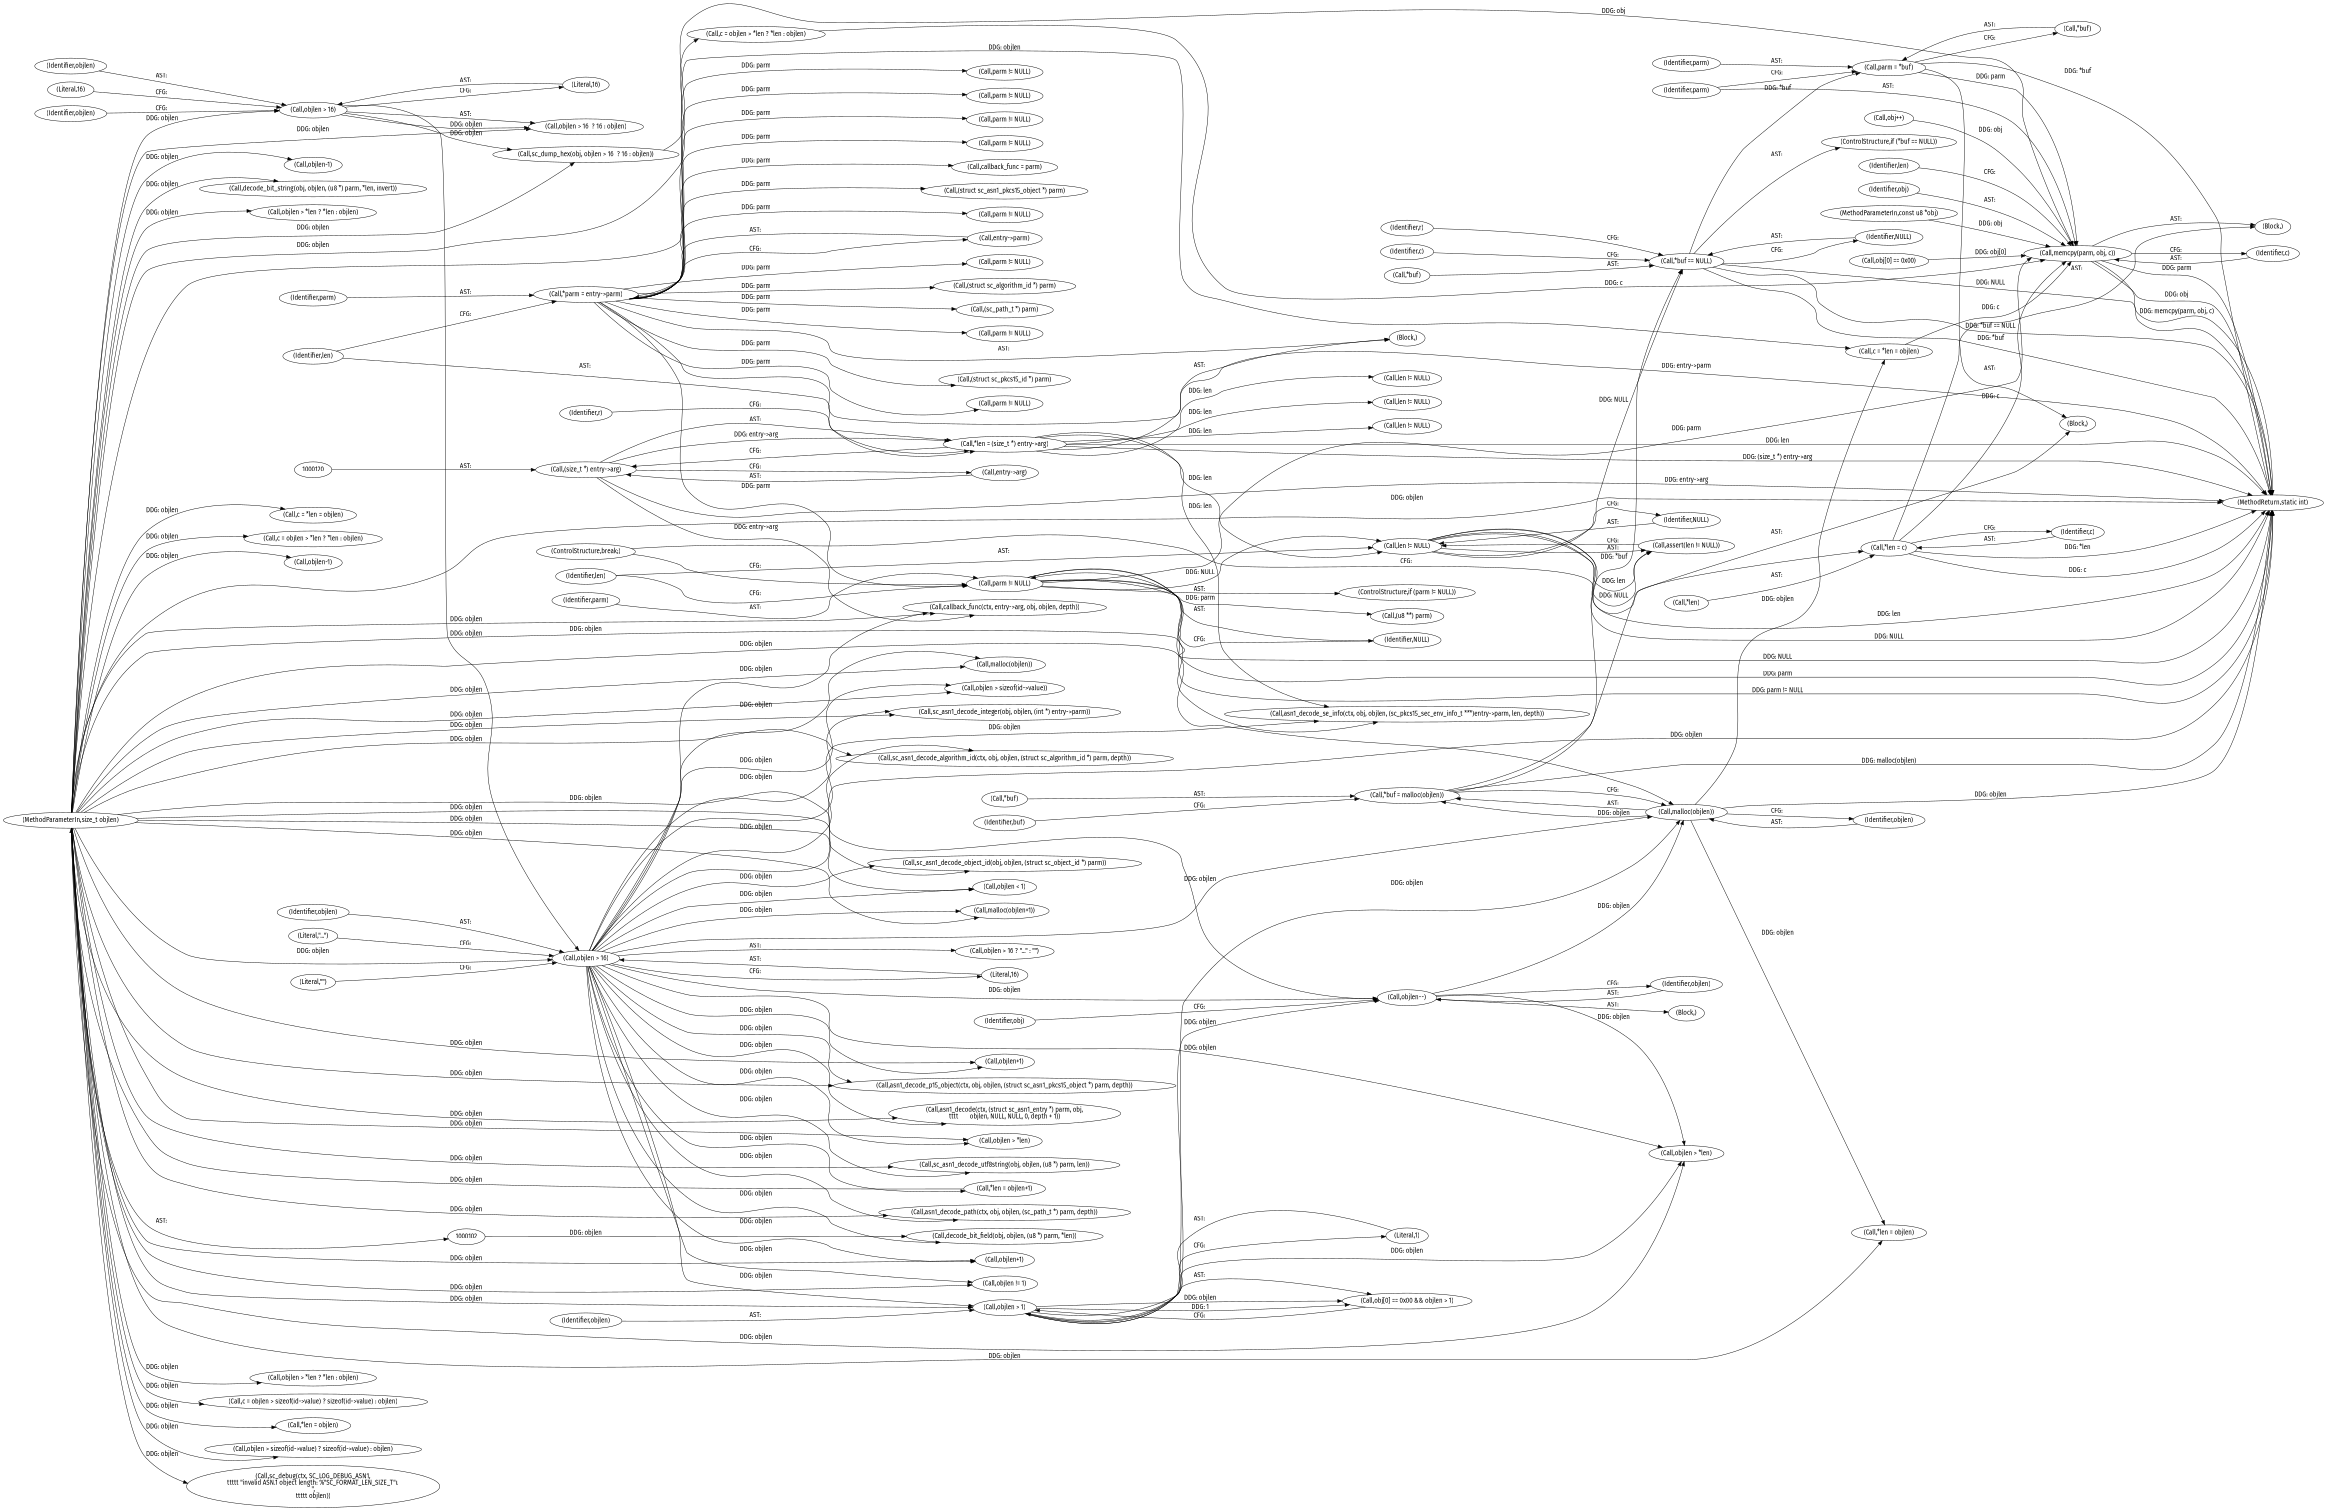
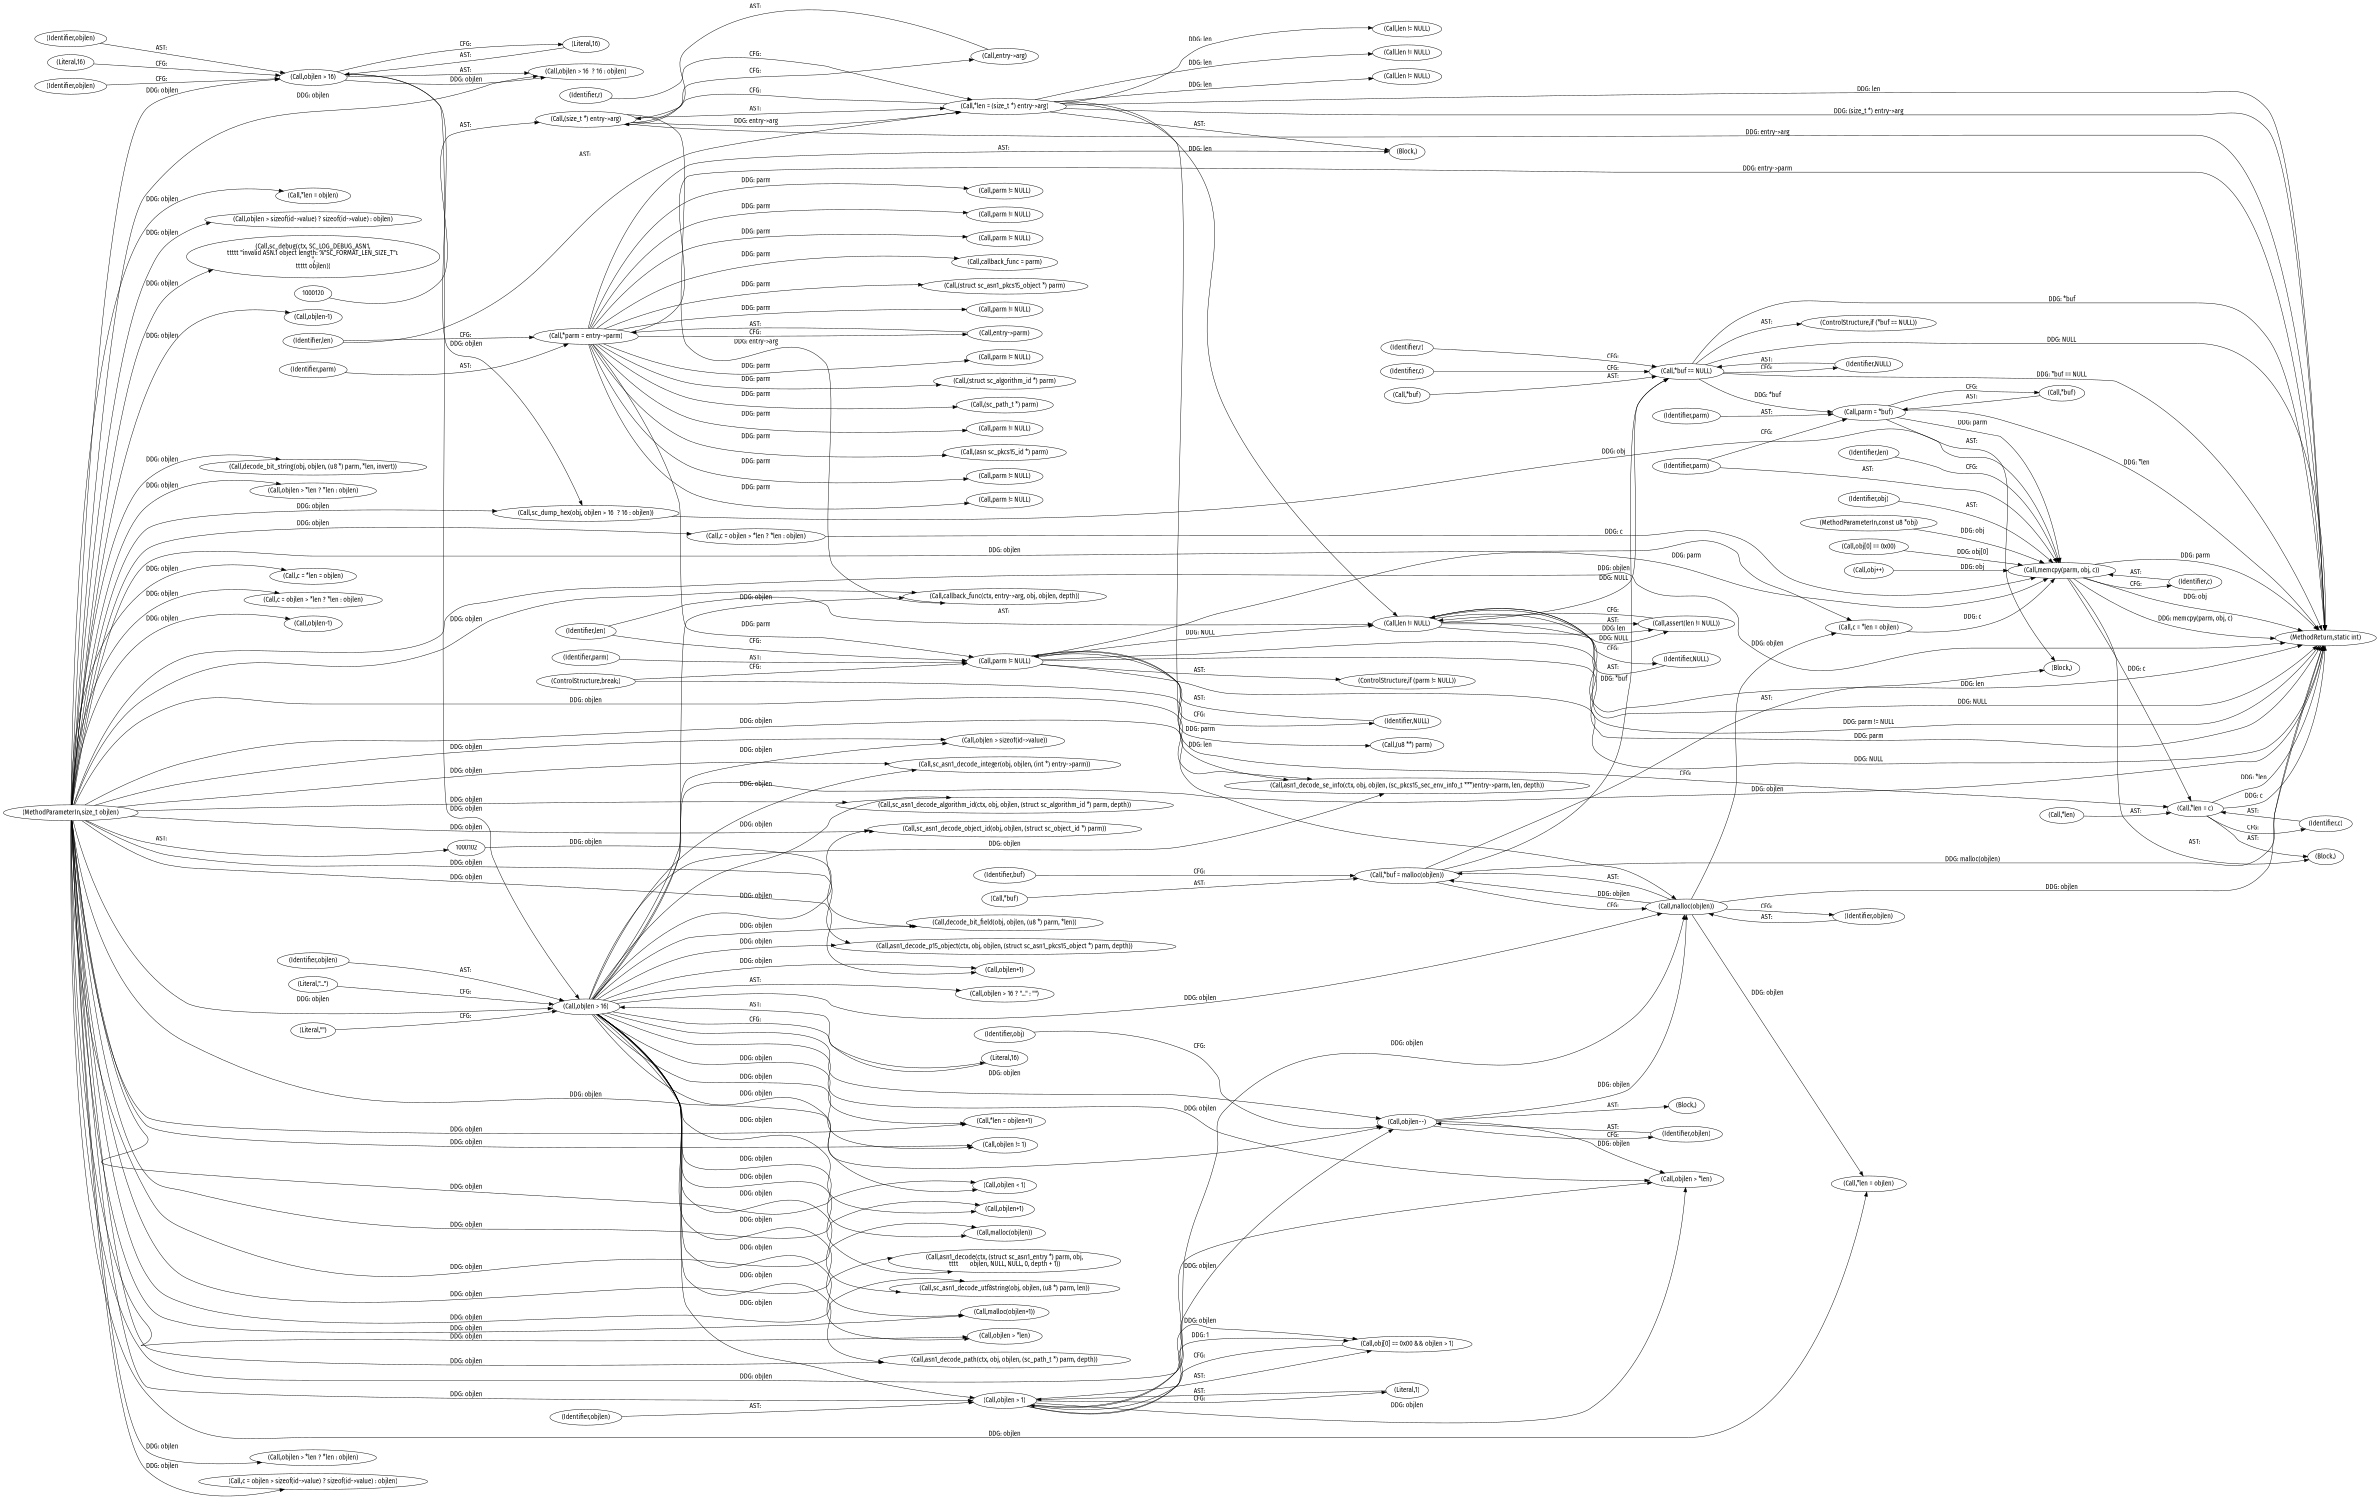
(2078, 72) -> (2137, 463)
(1005, 380) -> (1005, 453)
(2009, 414) -> (2132, 686)
(392, 1181) -> (399, 1133)
